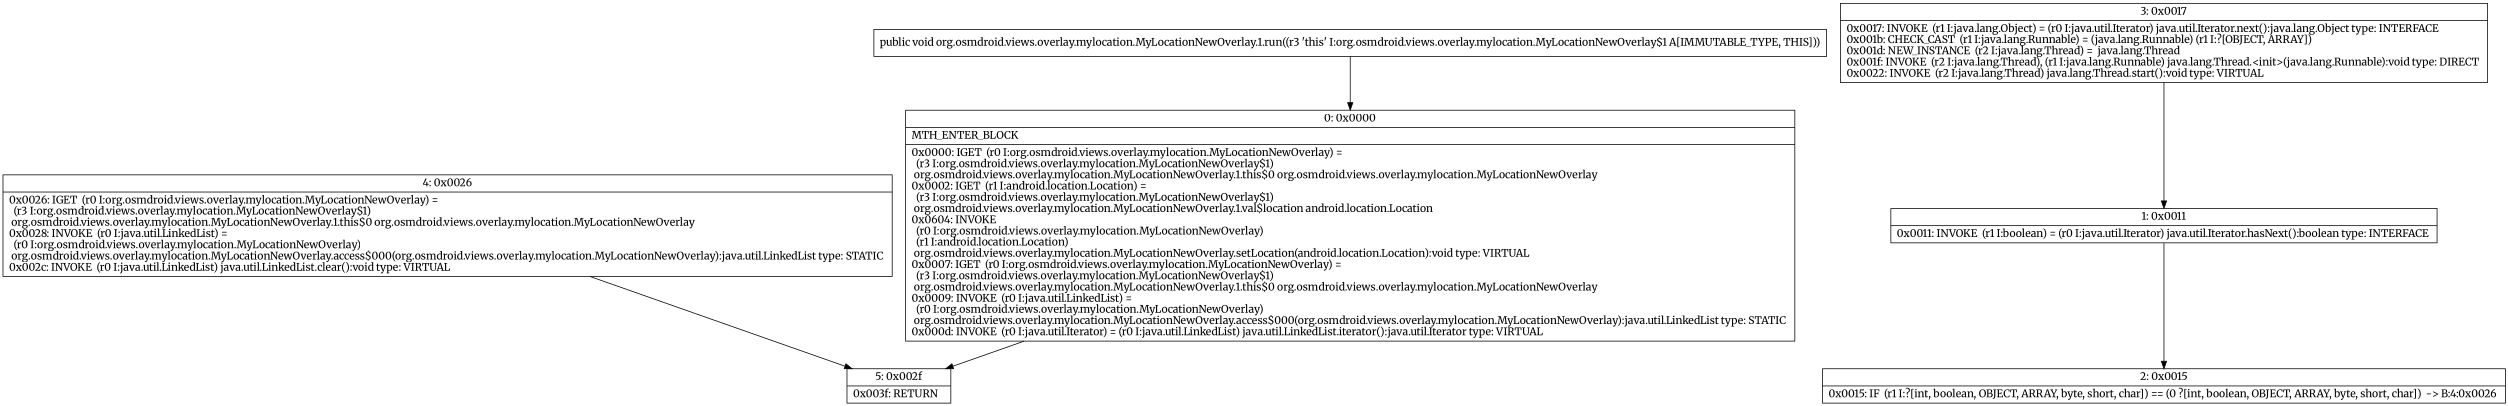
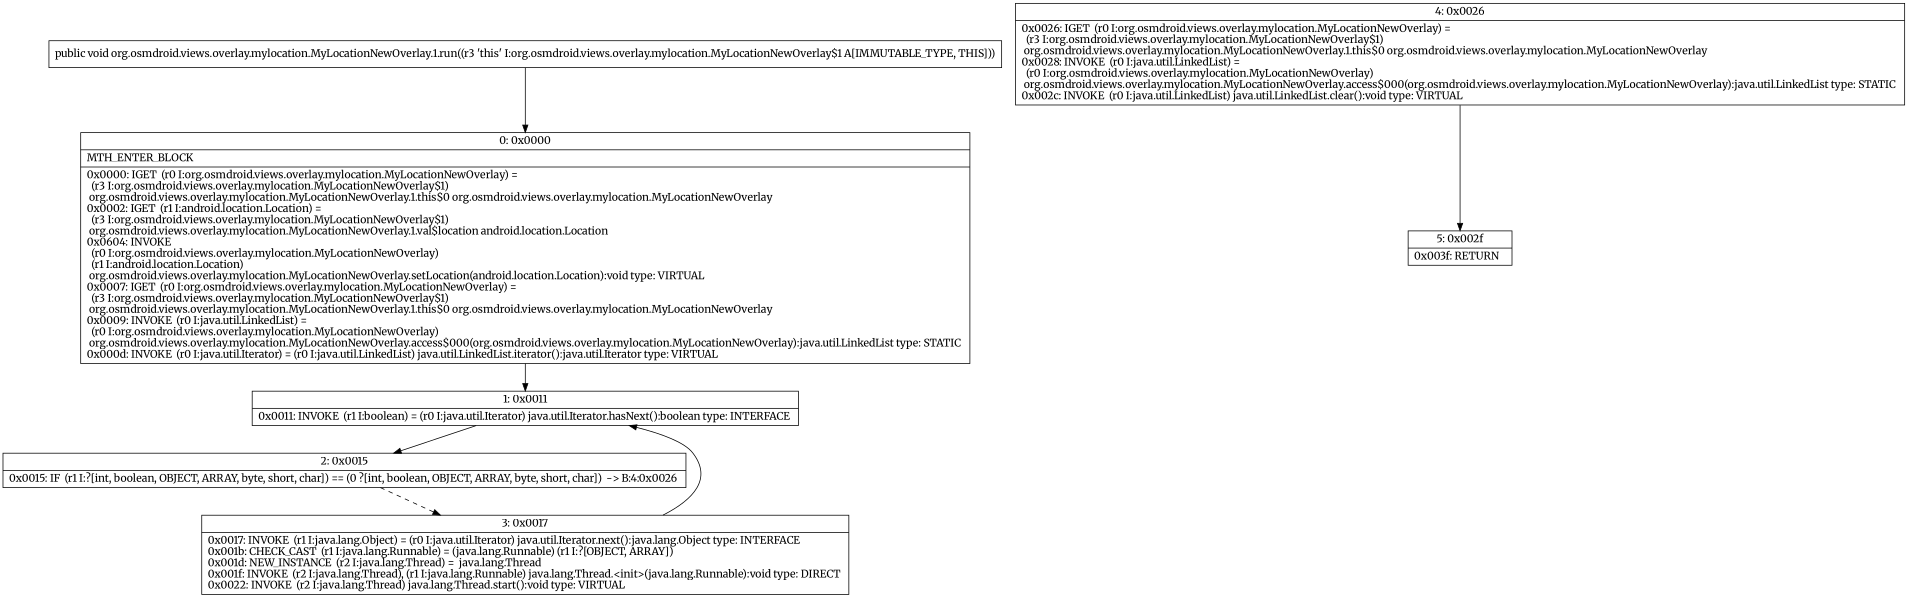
(988, 354) -> (525, 374)
none -> (407, 500)
